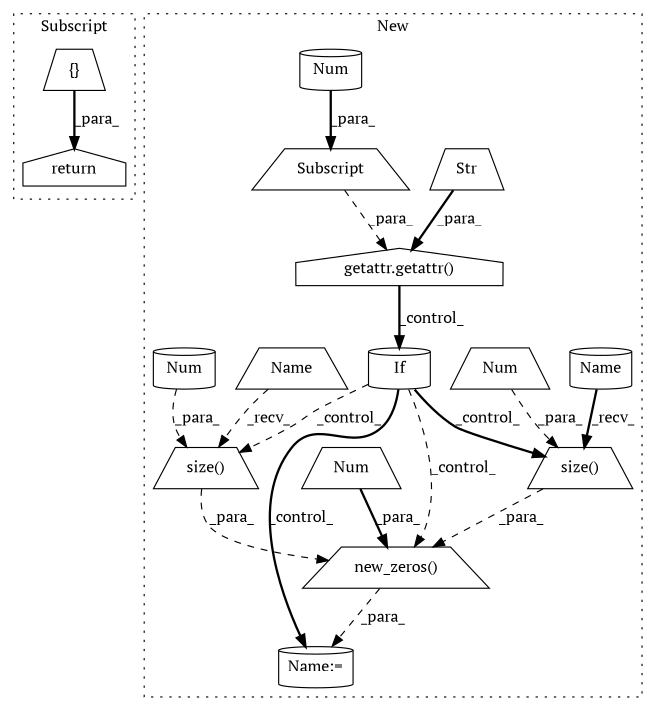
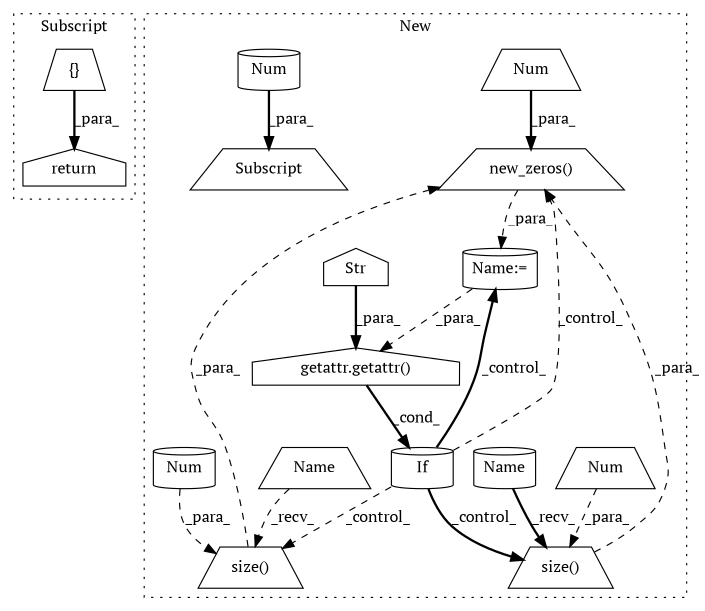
(467, 169) -> (356, 269)
(362, 215) -> (431, 317)
(432, 319) -> (417, 418)
